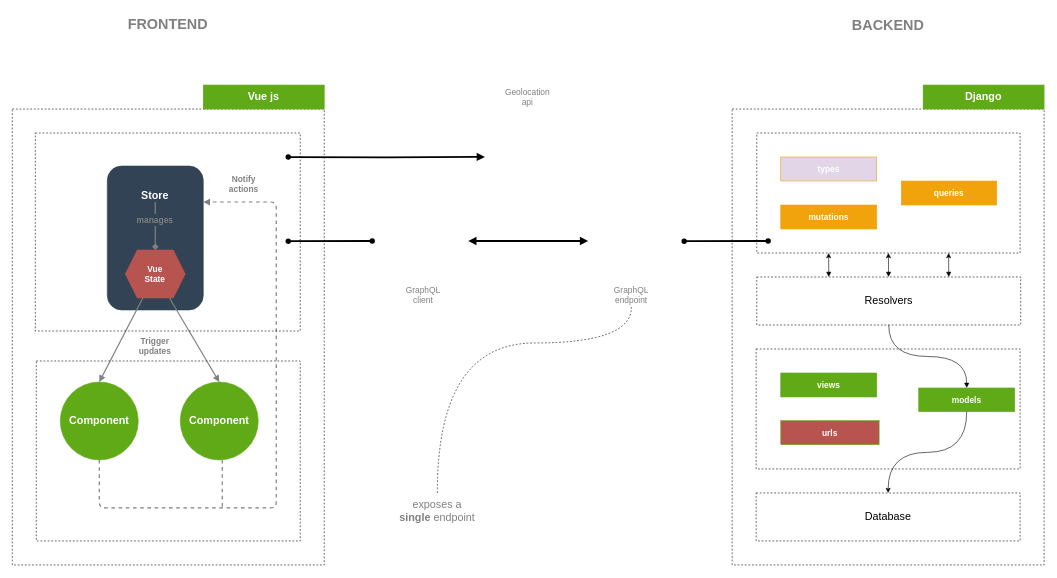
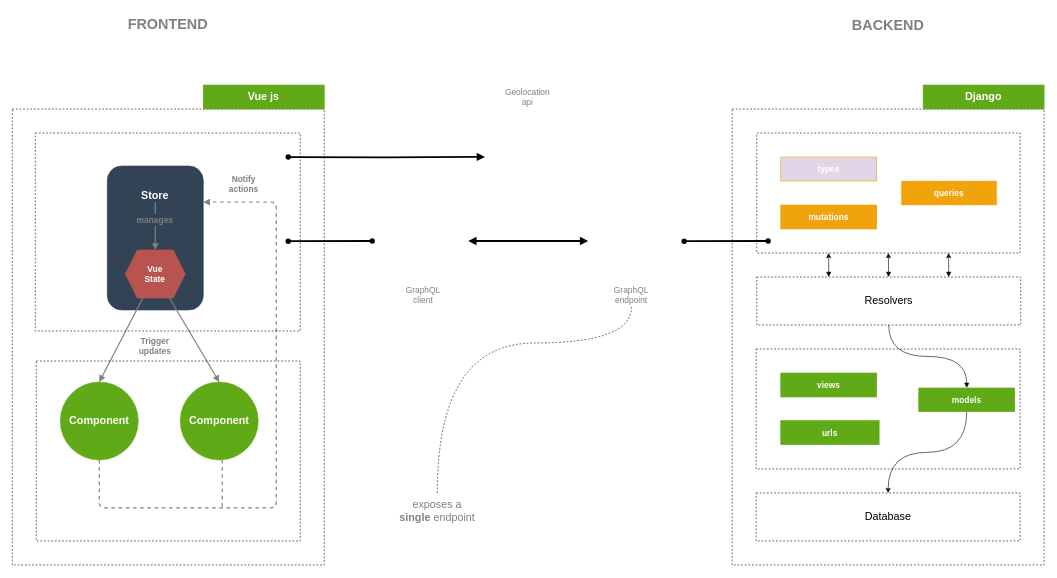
(949, 193) -> (949, 193)
(155, 242) -> (155, 242)
(830, 433) -> (830, 433)
